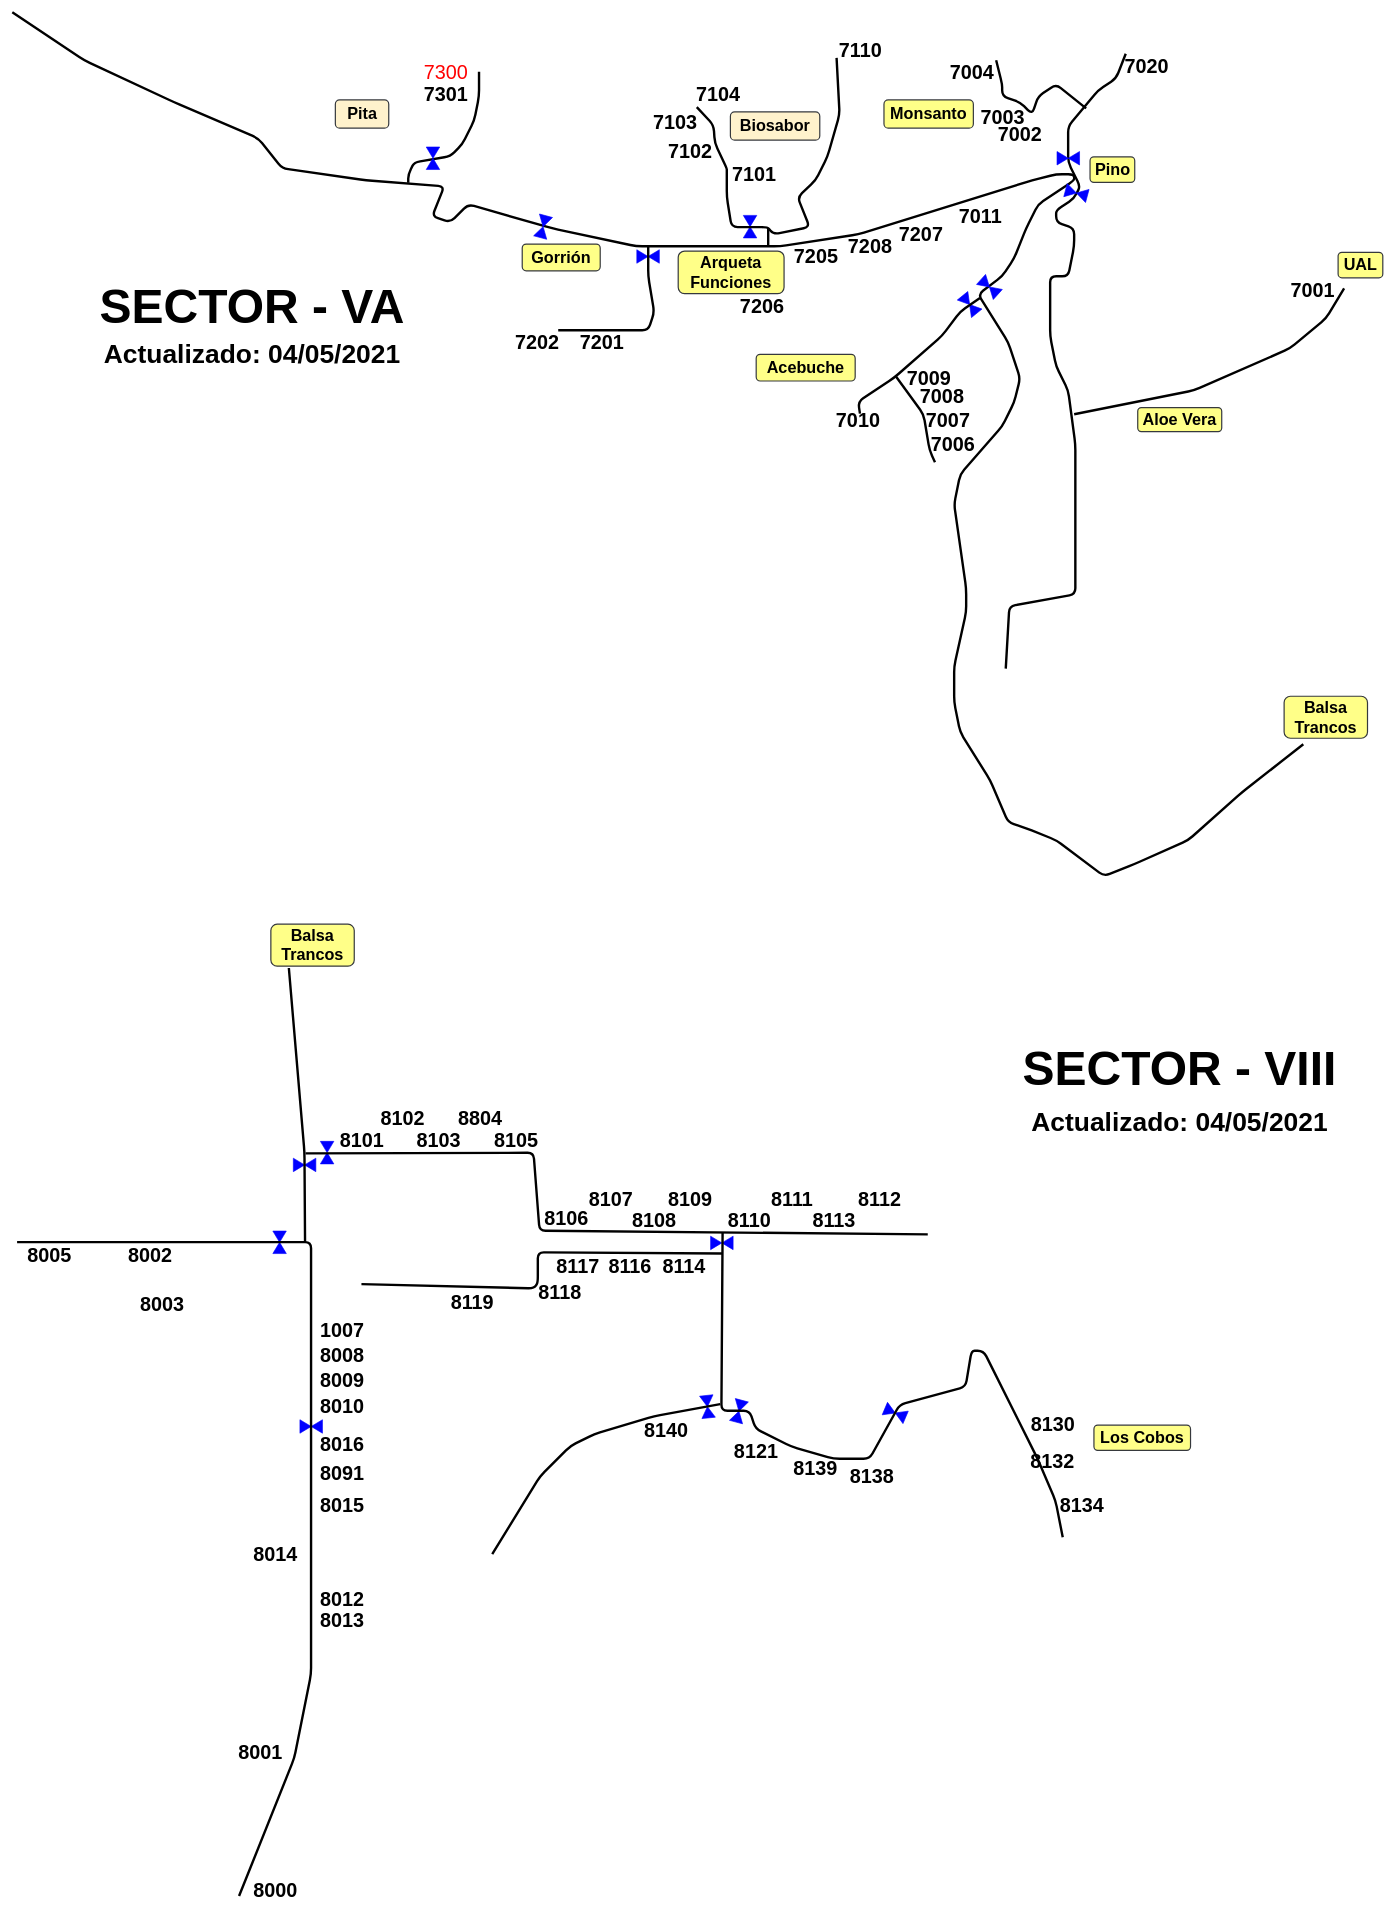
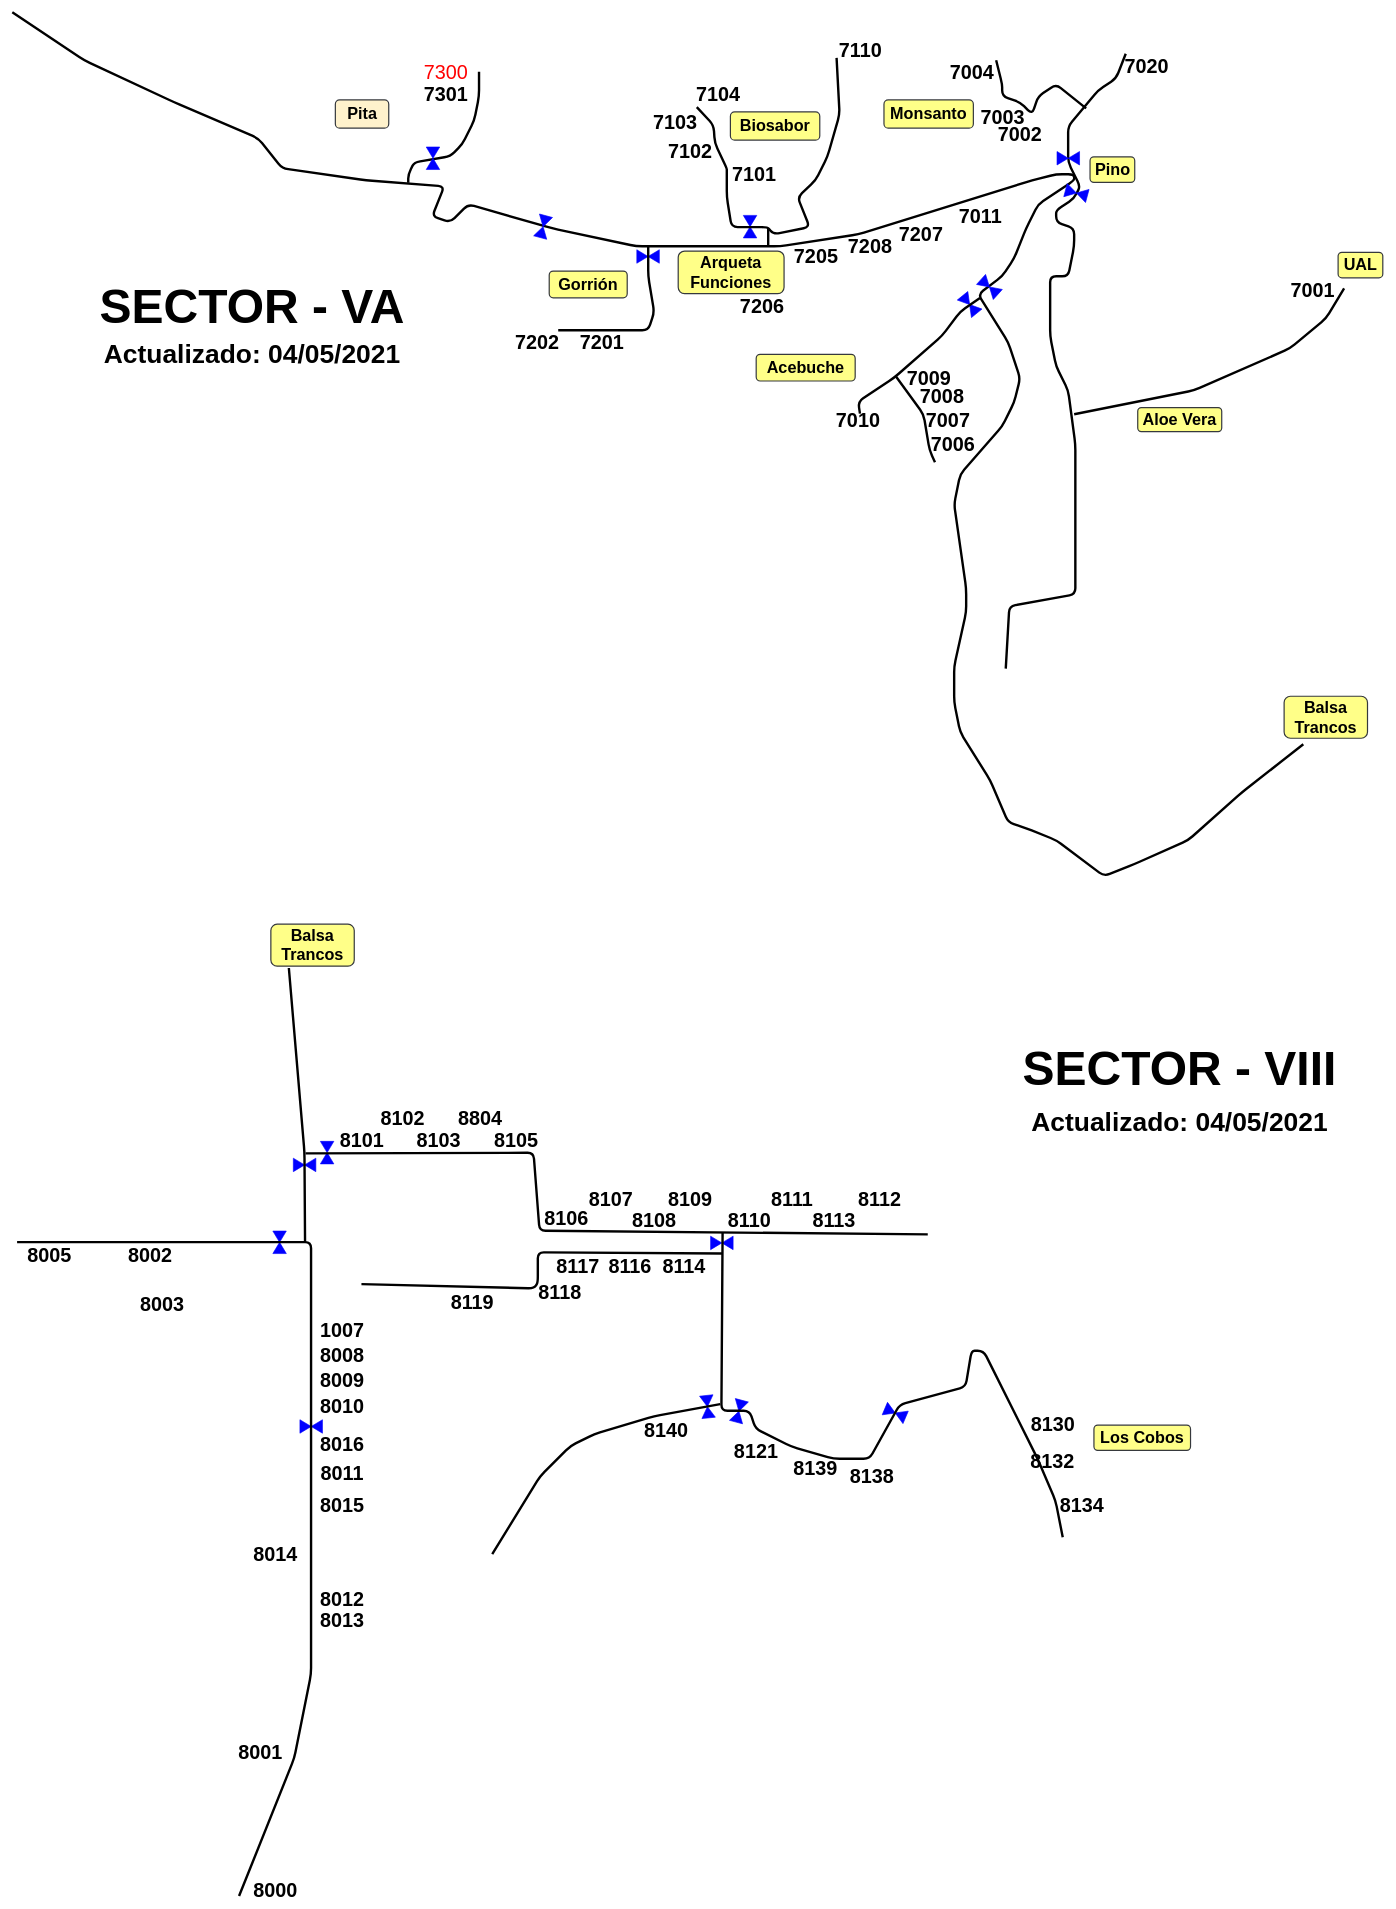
(775, 126) -> (775, 126)
(561, 257) -> (588, 284)
(342, 1473) -> (342, 1473)
